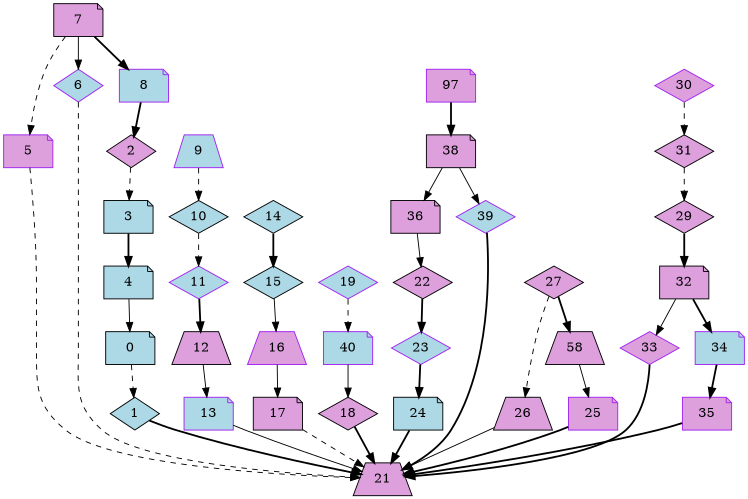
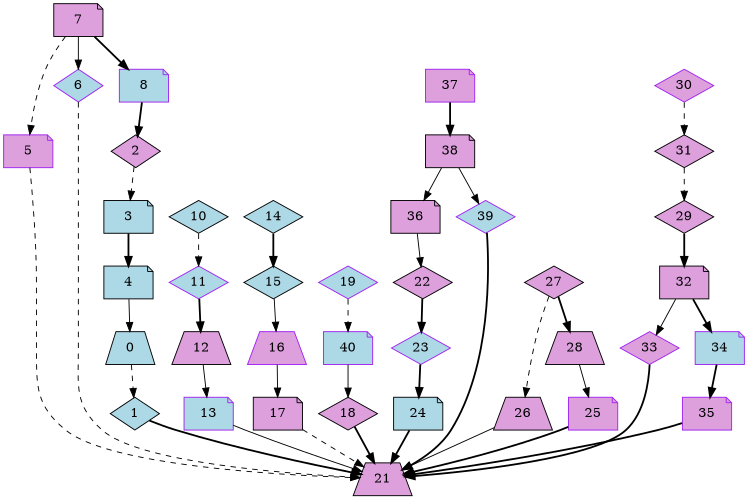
(451, 86) -> (450, 86)
(199, 151) -> none
(130, 348) -> (130, 348)
(575, 348) -> (575, 348)
